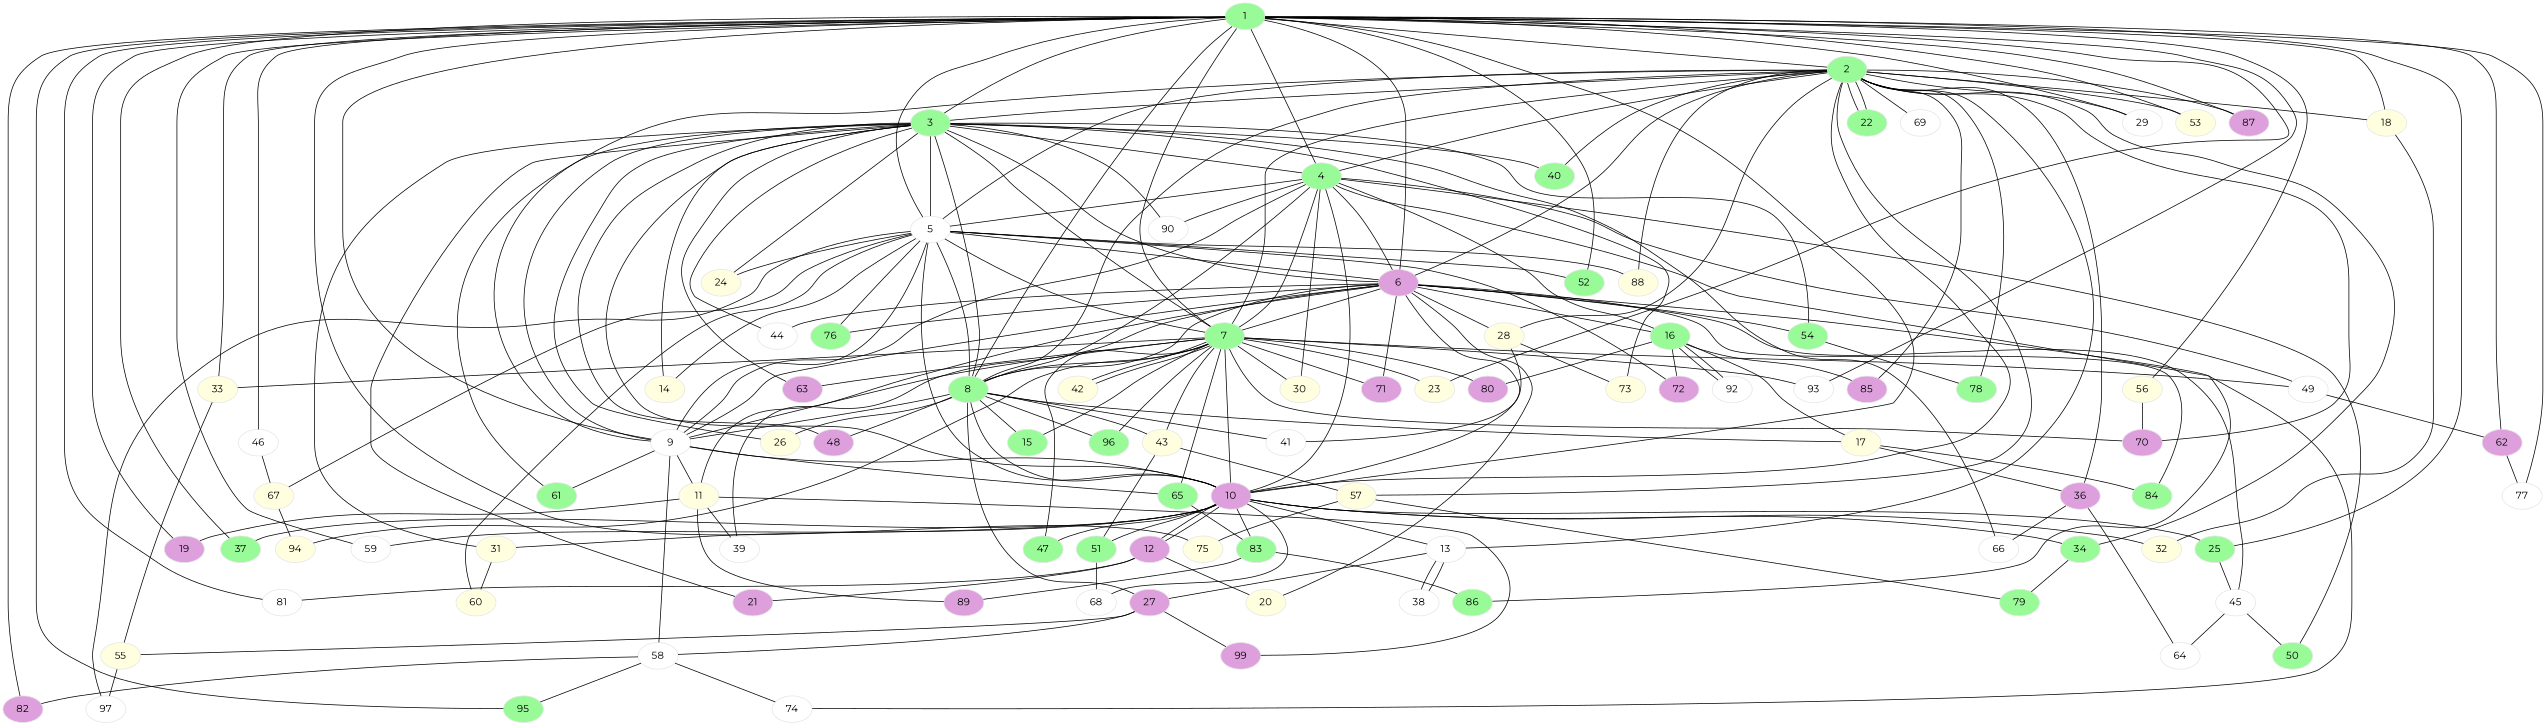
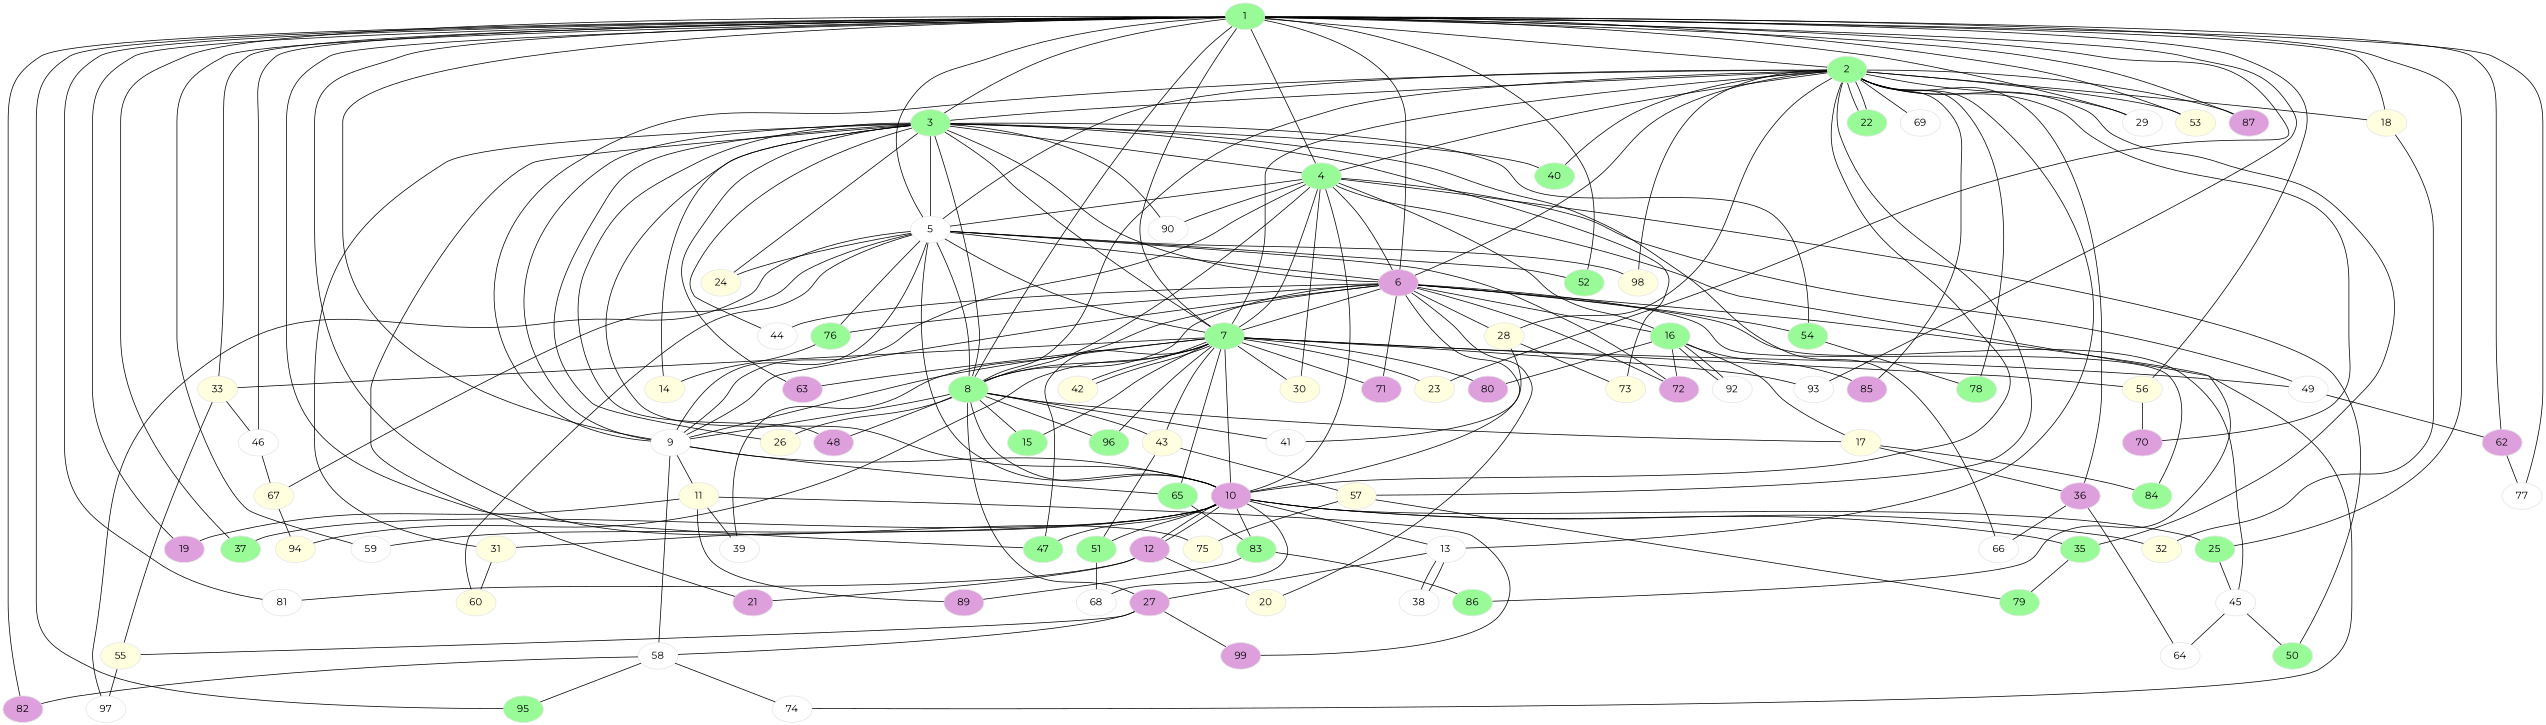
(1858, 271) -> (286, 154)
(1638, 283) -> (1638, 283)
(795, 308) -> (728, 367)
(1002, 354) -> (1543, 327)
none -> (238, 416)
(1662, 428) -> (1838, 368)
(557, 496) -> none
(2080, 549) -> (2080, 549)
